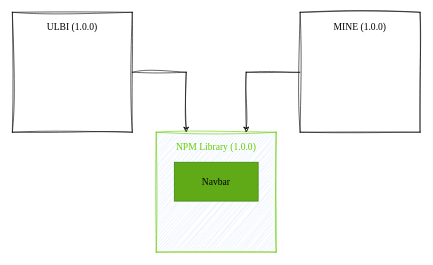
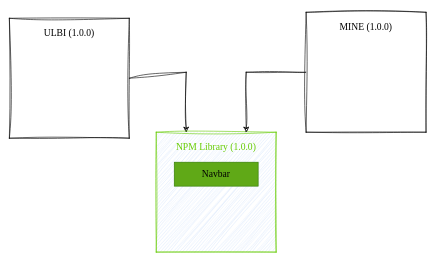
(72, 72) -> (69, 78)
(360, 72) -> (366, 72)
(216, 182) -> (216, 174)
